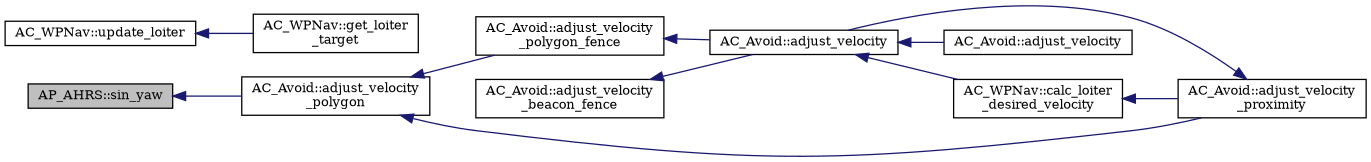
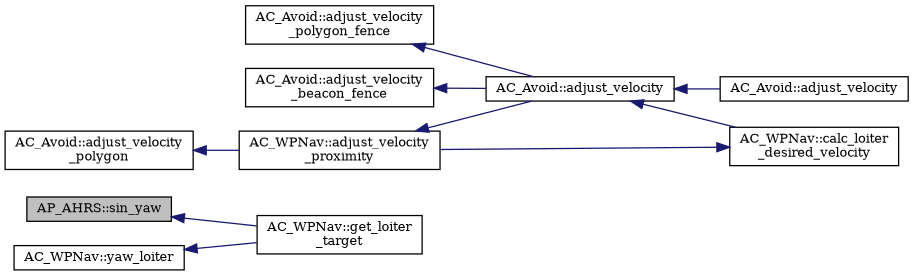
(100, 33) -> (99, 258)
(459, 64) -> none
(214, 96) -> (221, 222)
(1272, 99) -> (340, 150)
